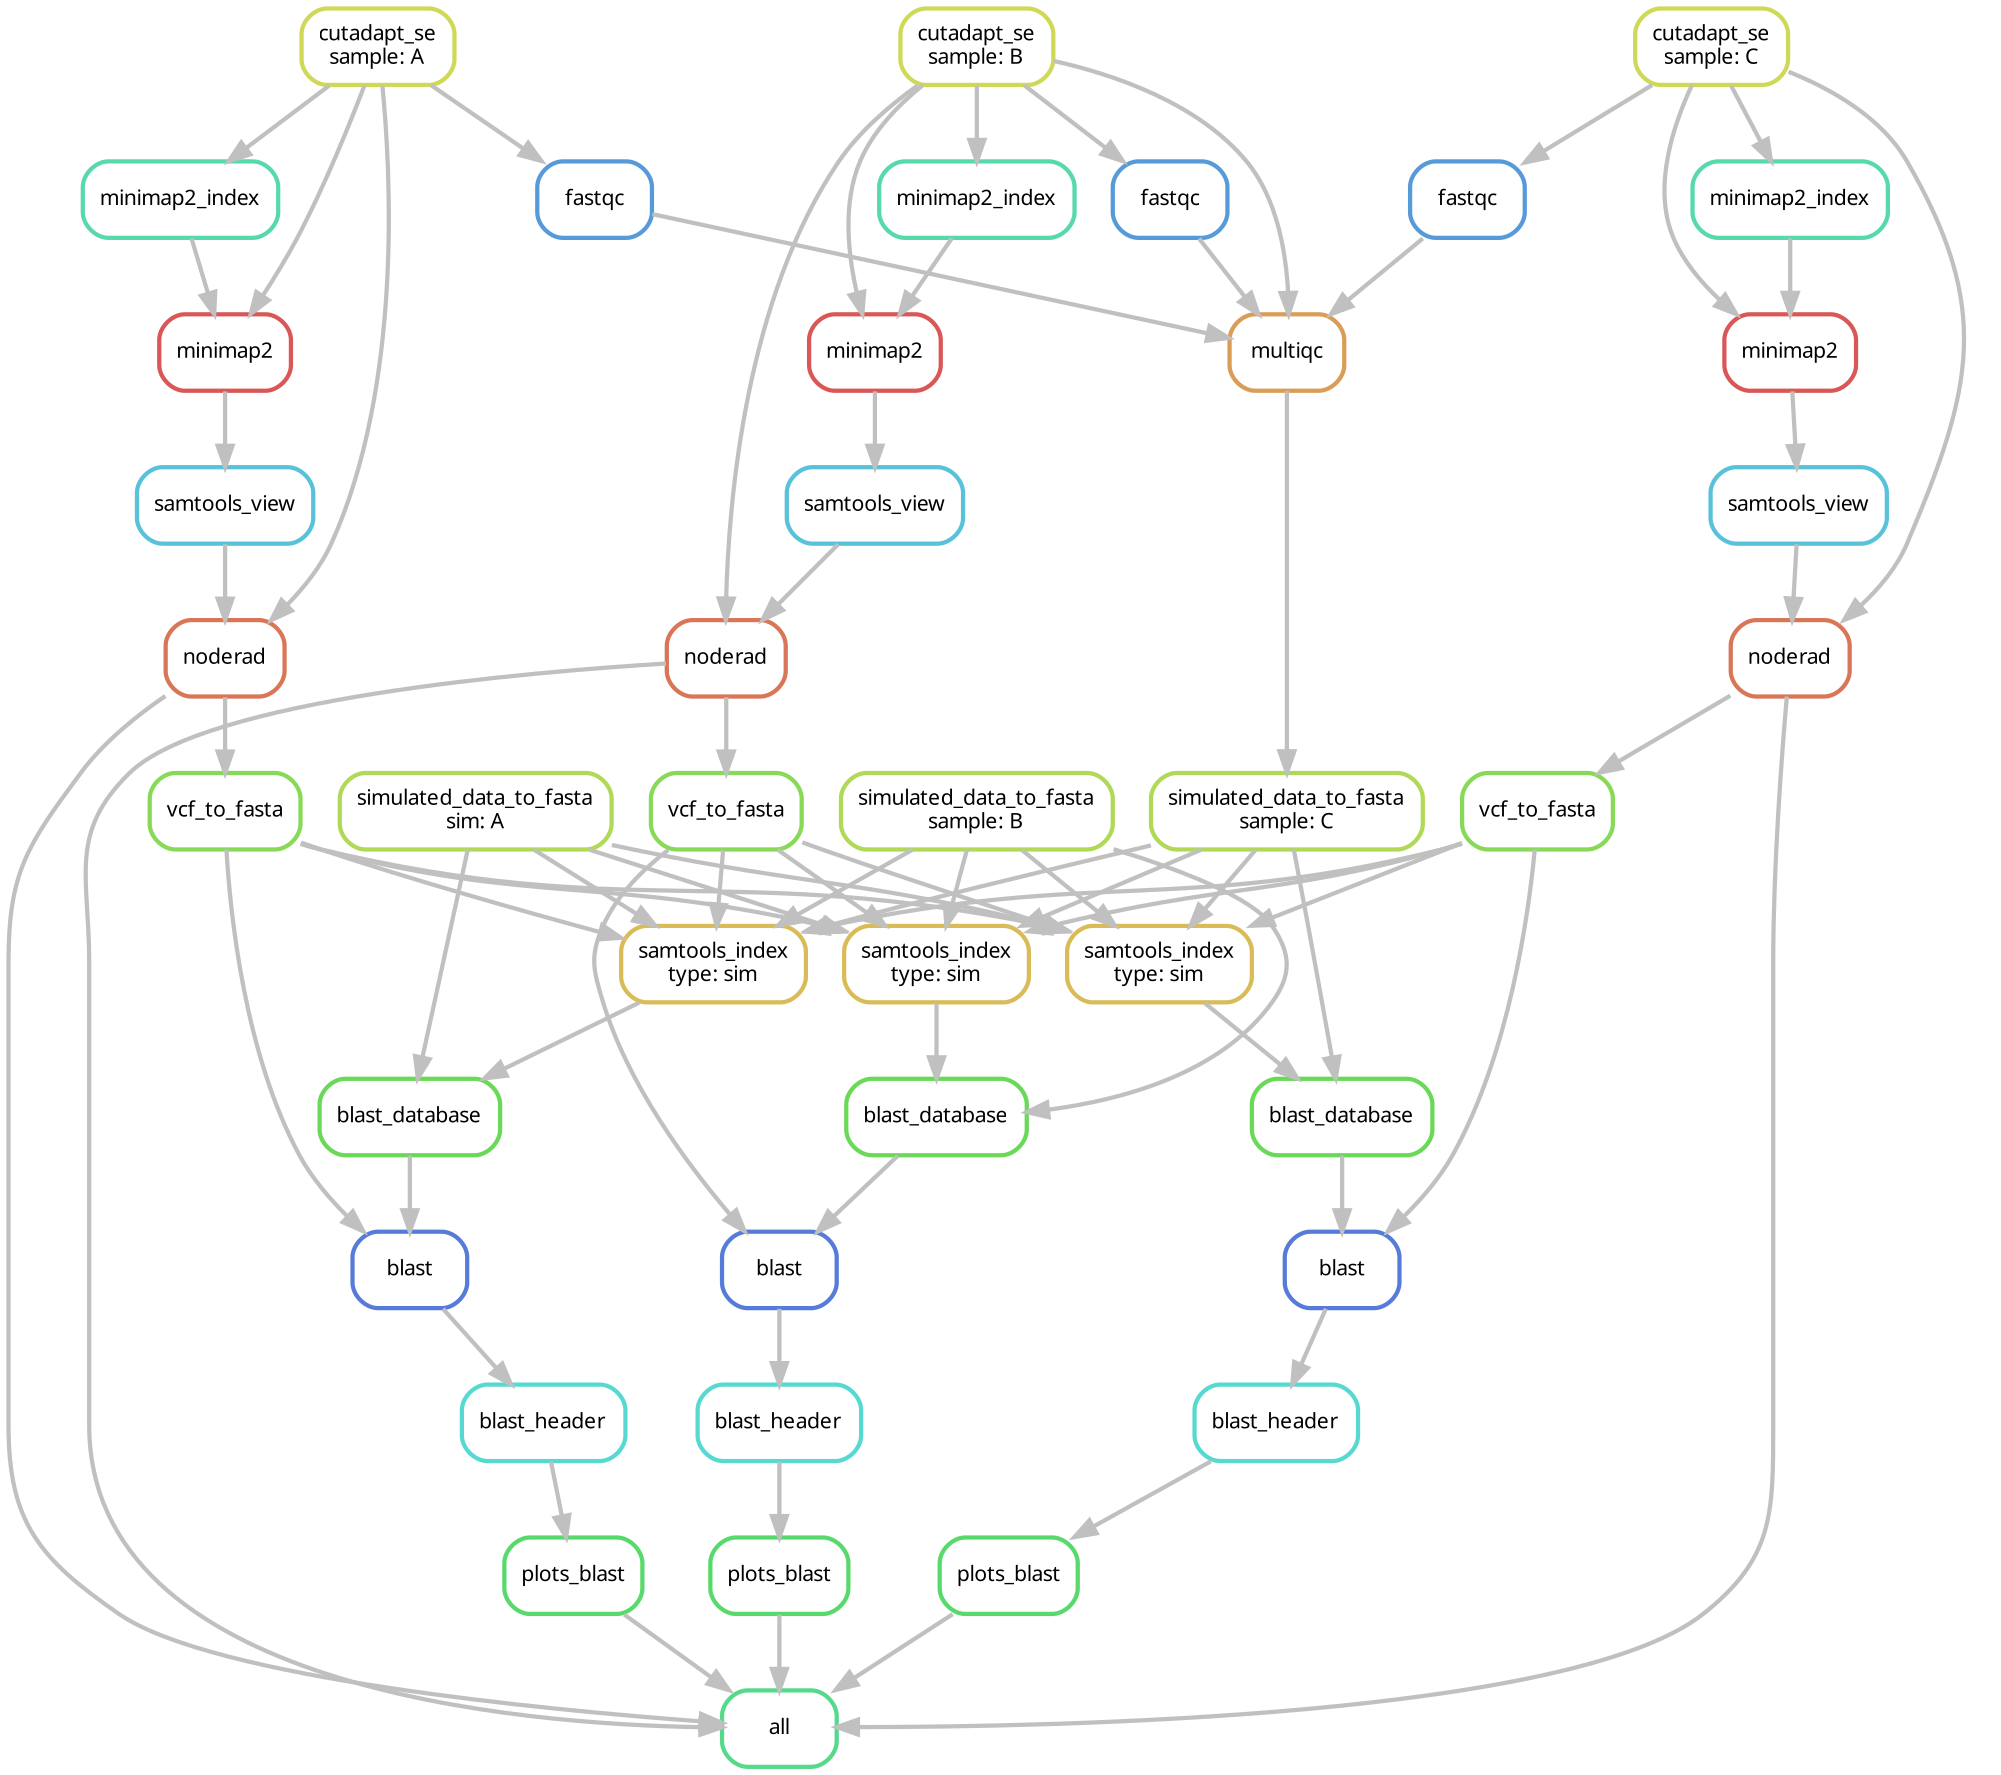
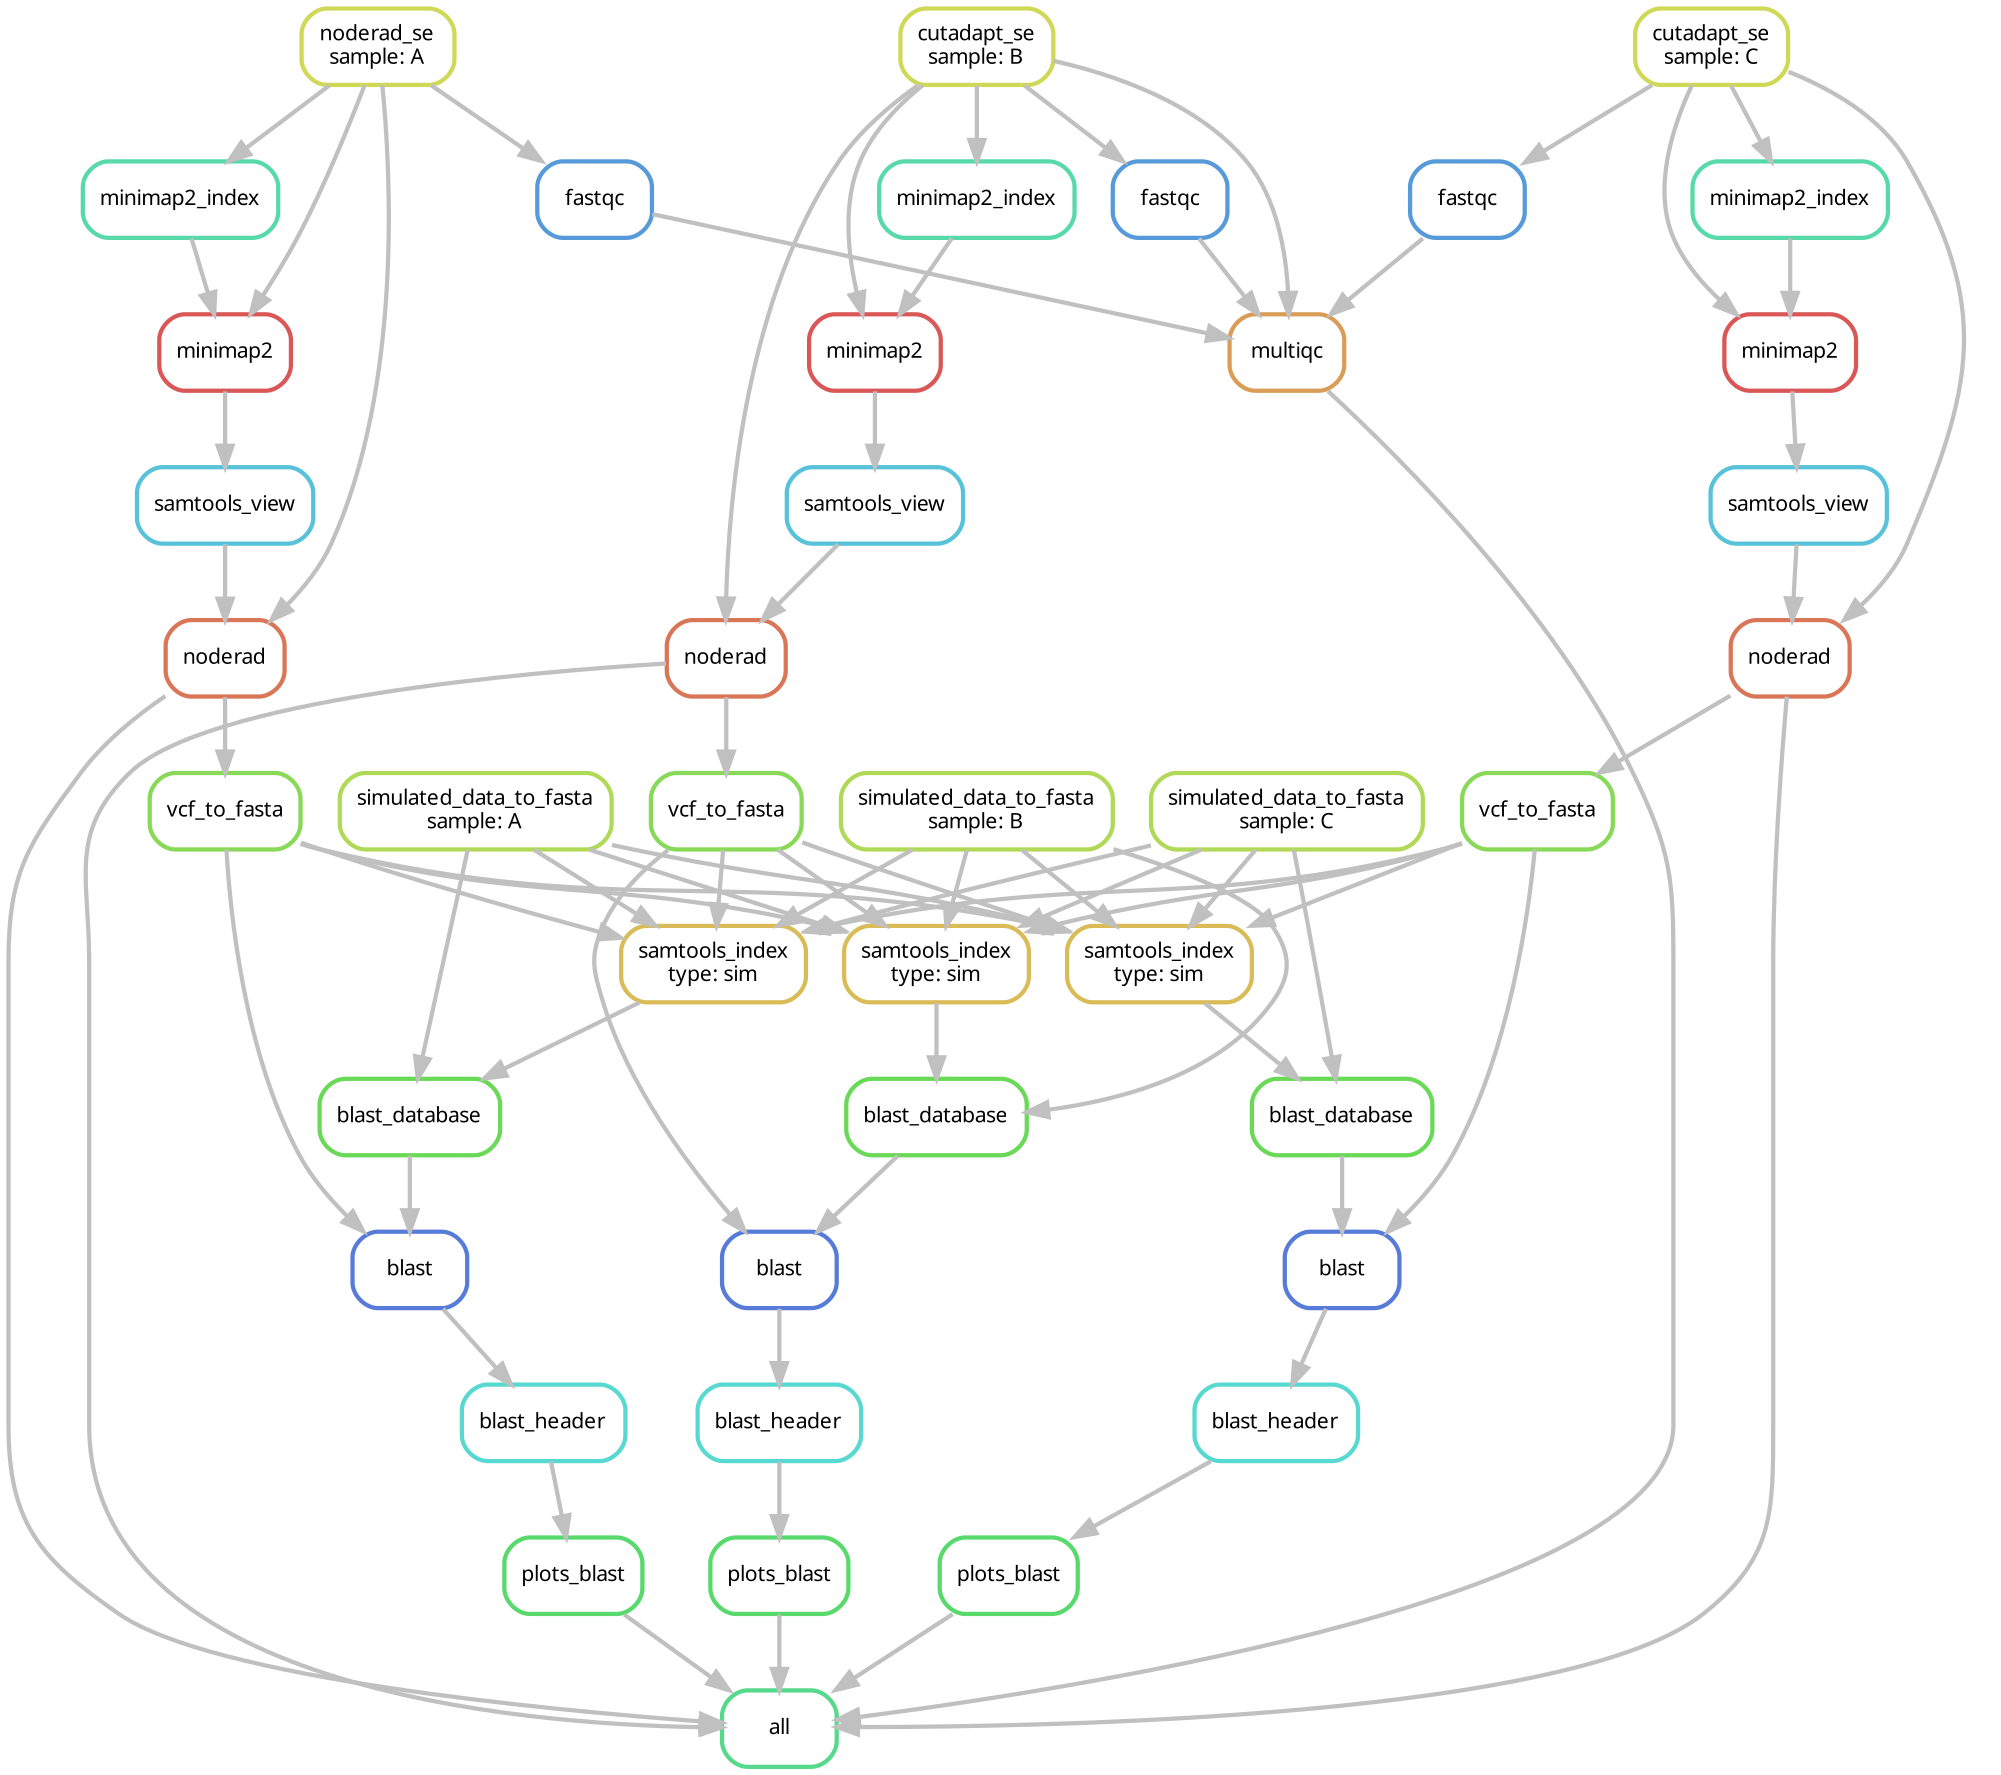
(378, 47) -> (378, 47)
(1287, 571) -> (1673, 1299)
(476, 811) -> (476, 811)
